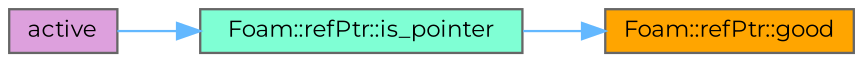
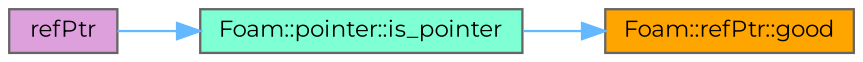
(63, 31) -> (63, 31)
(361, 31) -> (361, 31)
